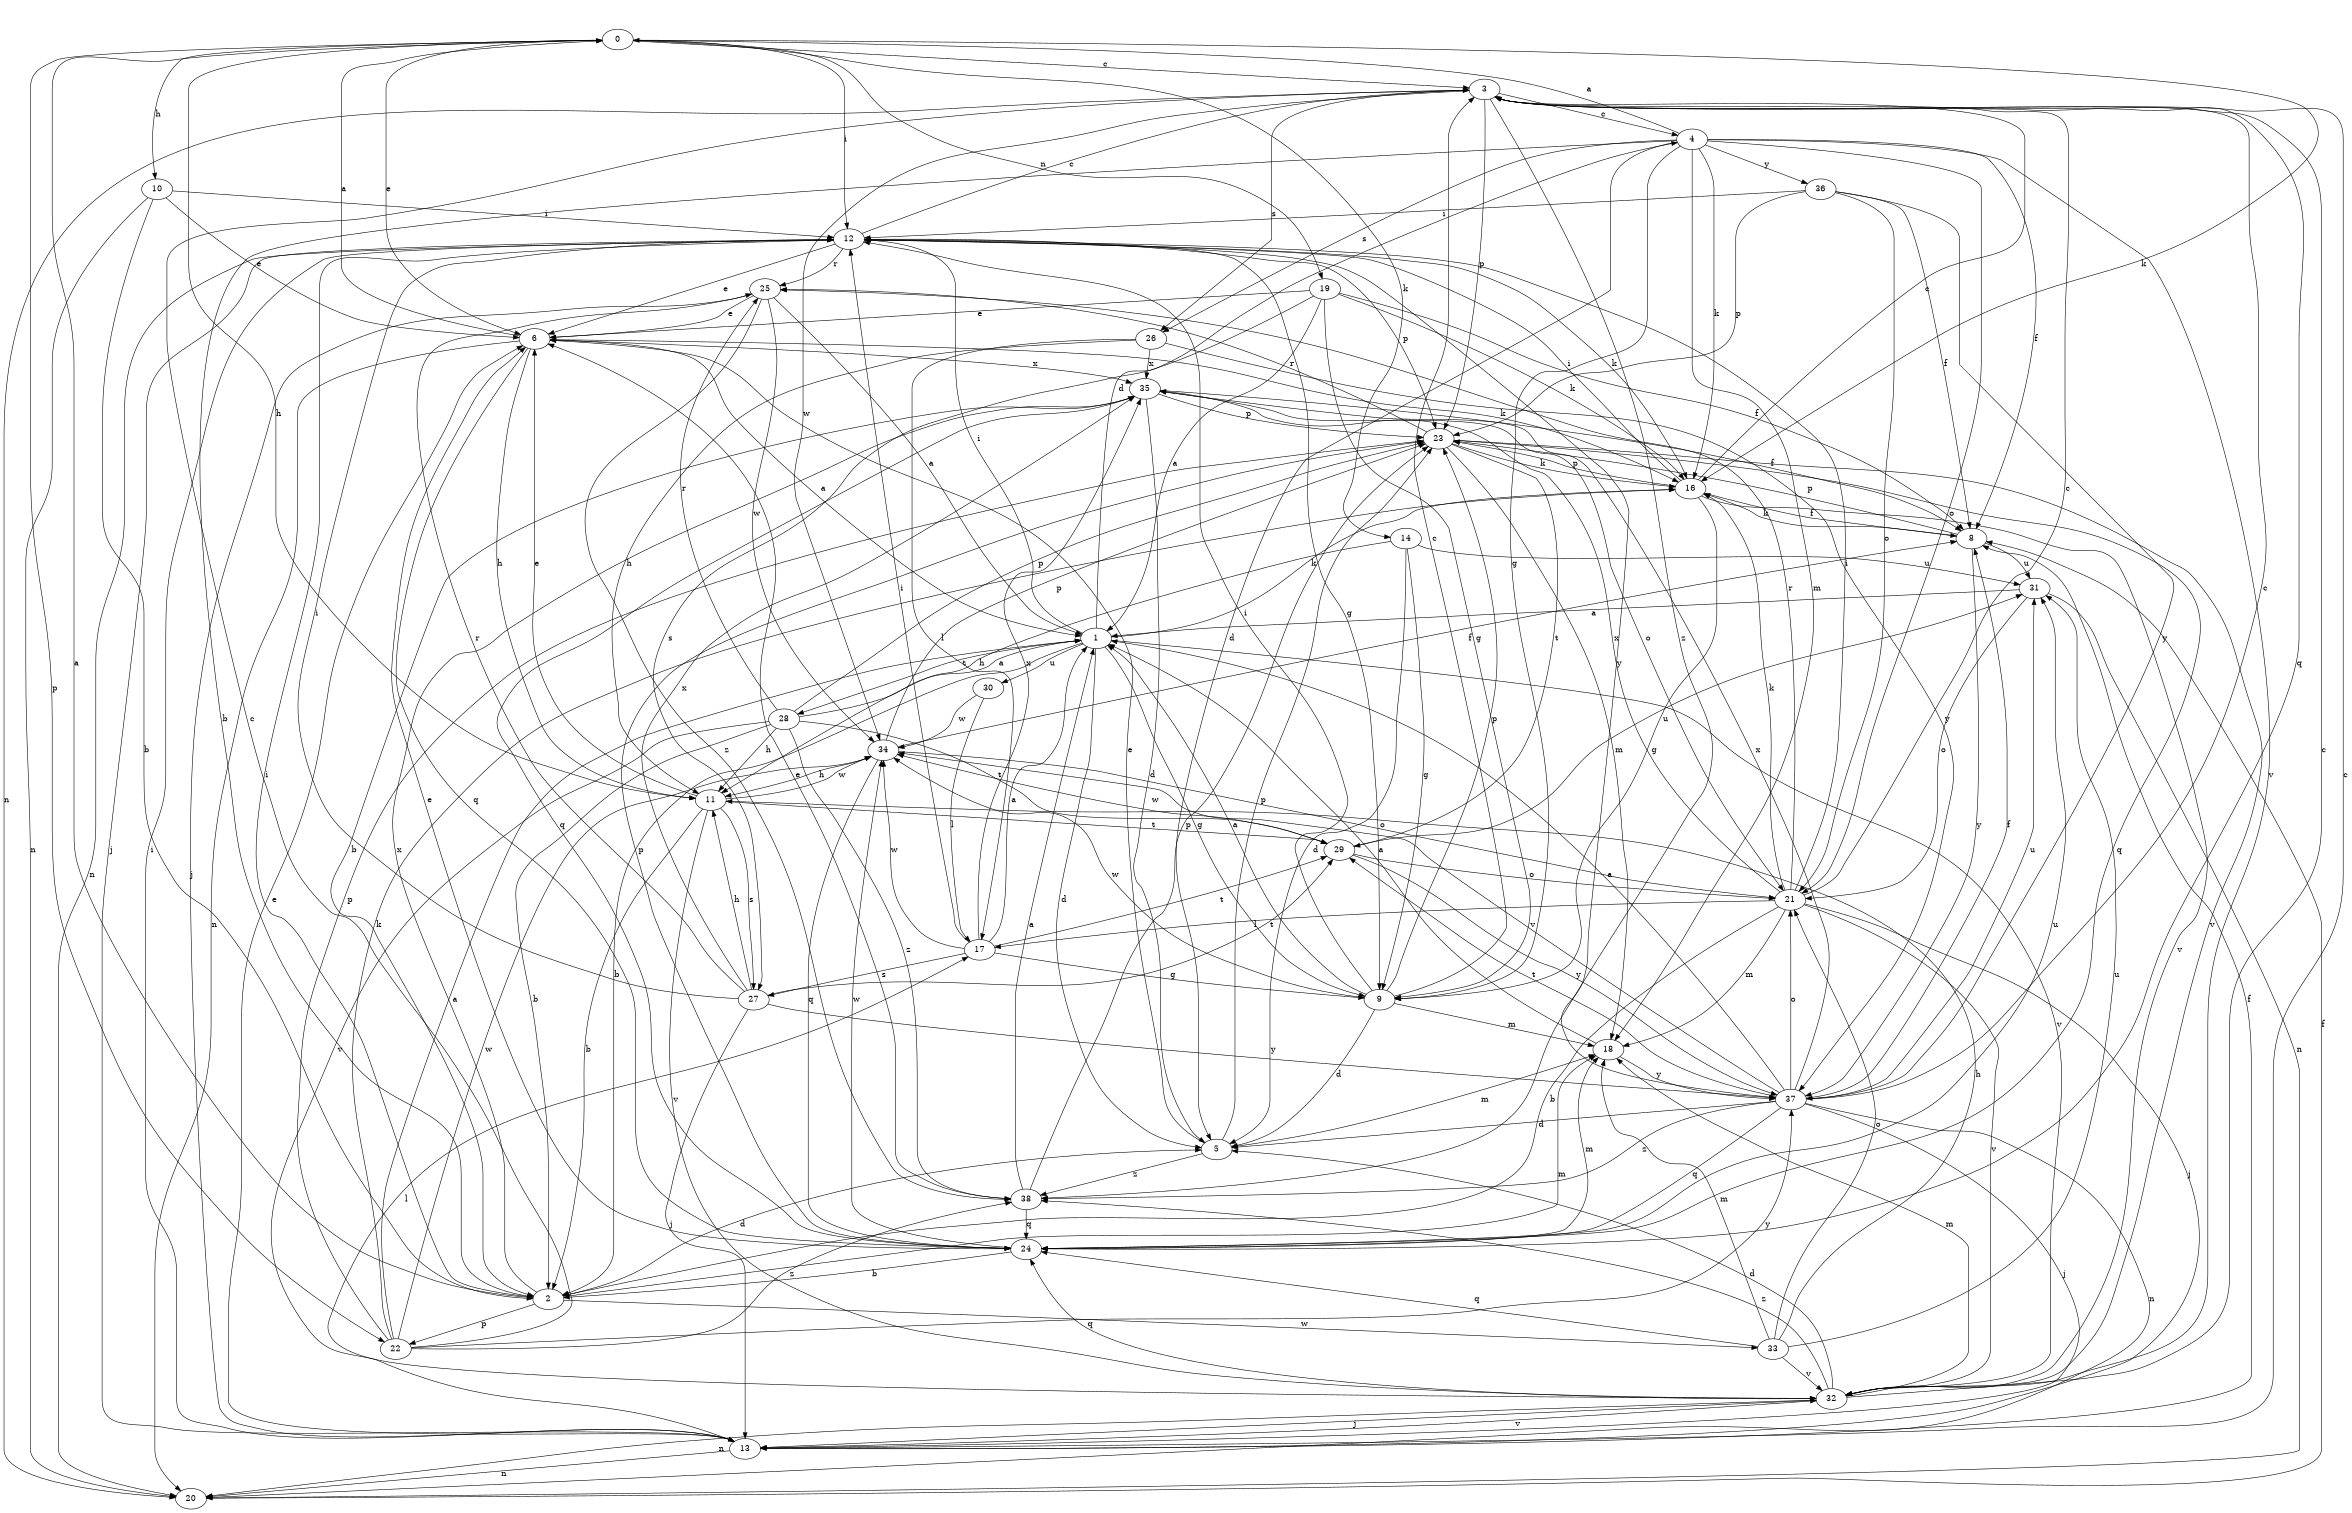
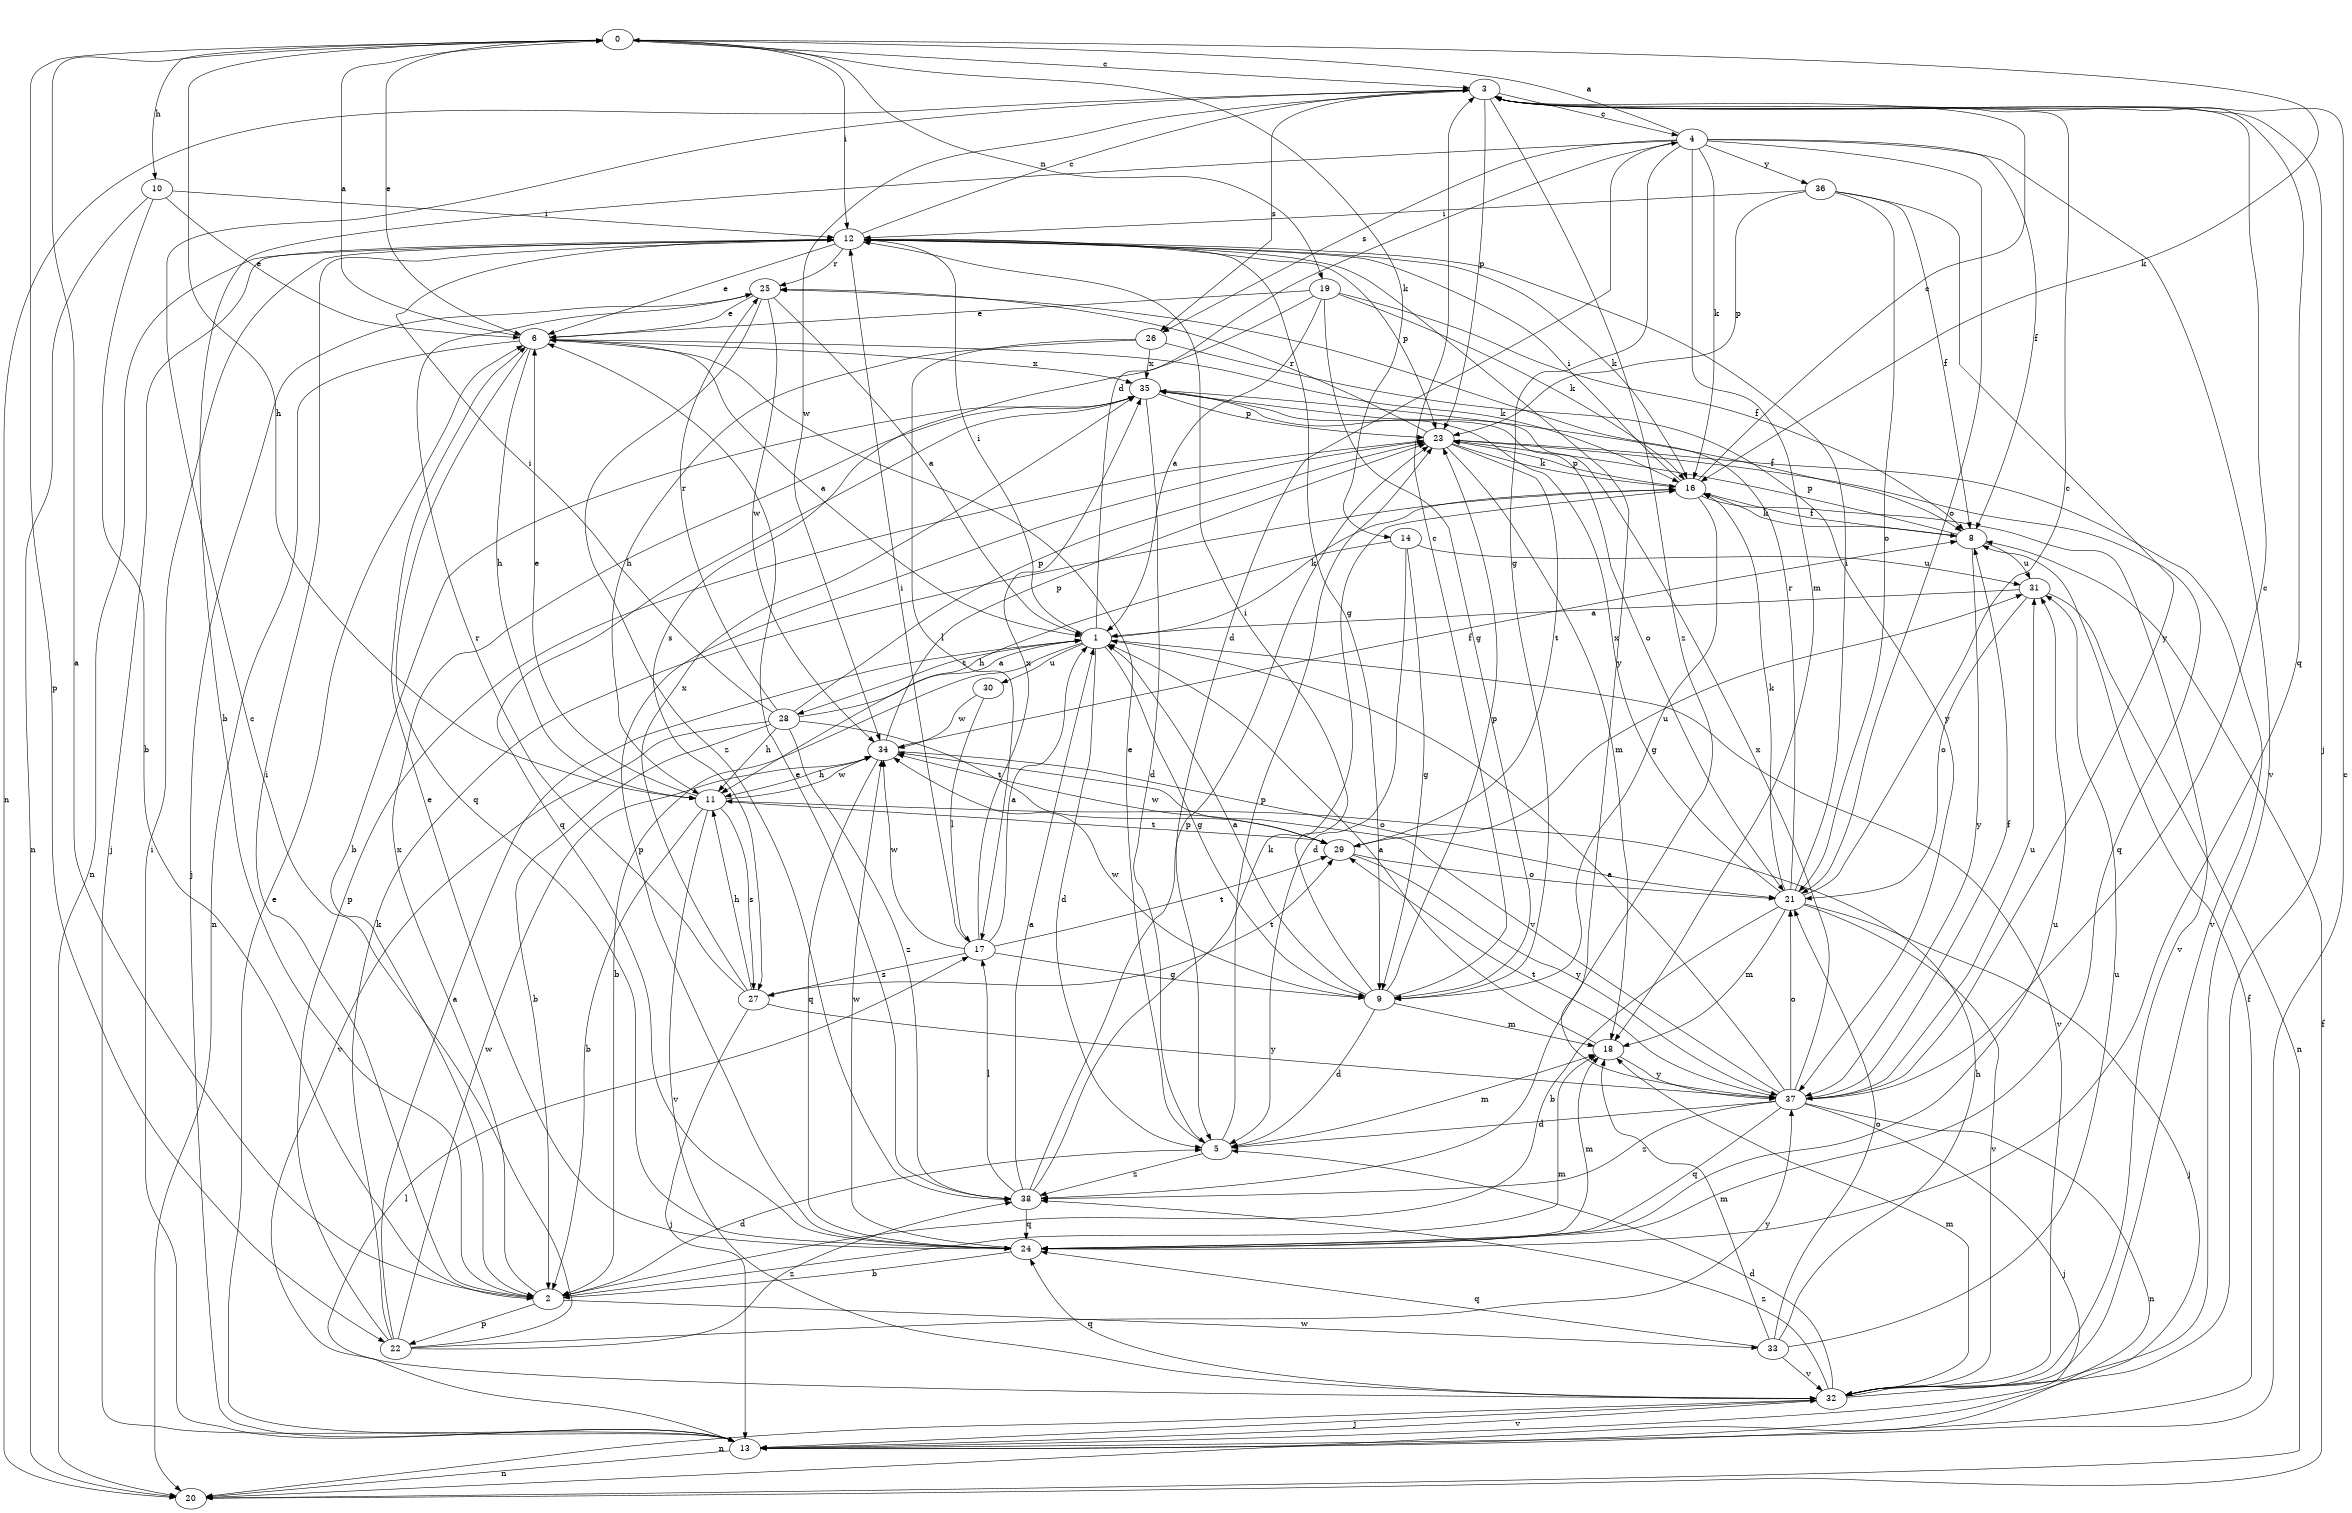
(325, 564) -> (444, 376)
(2324, 750) -> (2324, 750)
none -> (1347, 772)
(1387, 913) -> (987, 1084)
